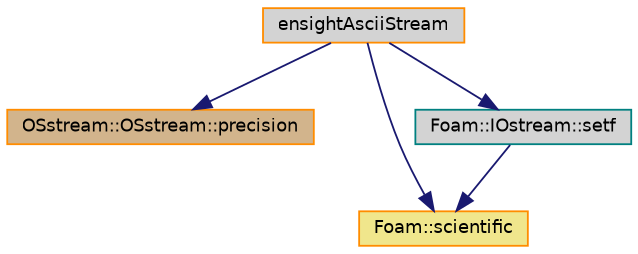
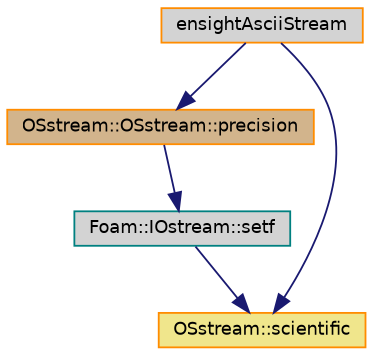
(436, 71) -> (169, 169)
(443, 229) -> (262, 330)
